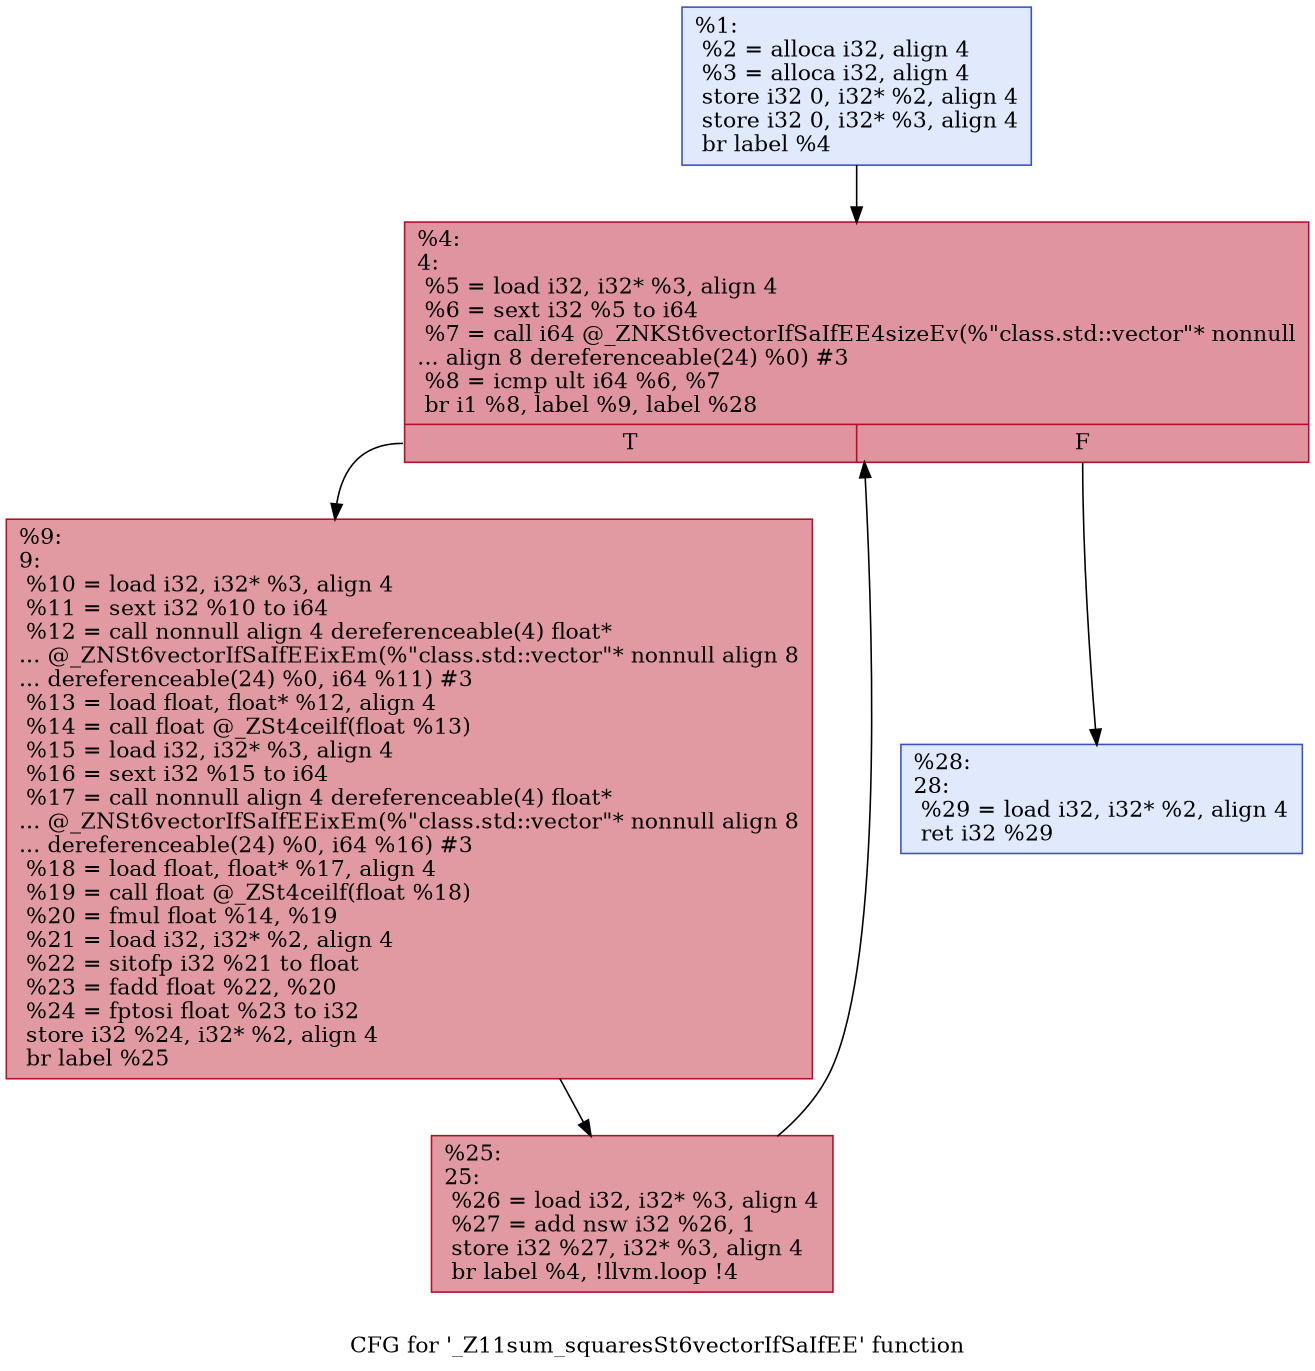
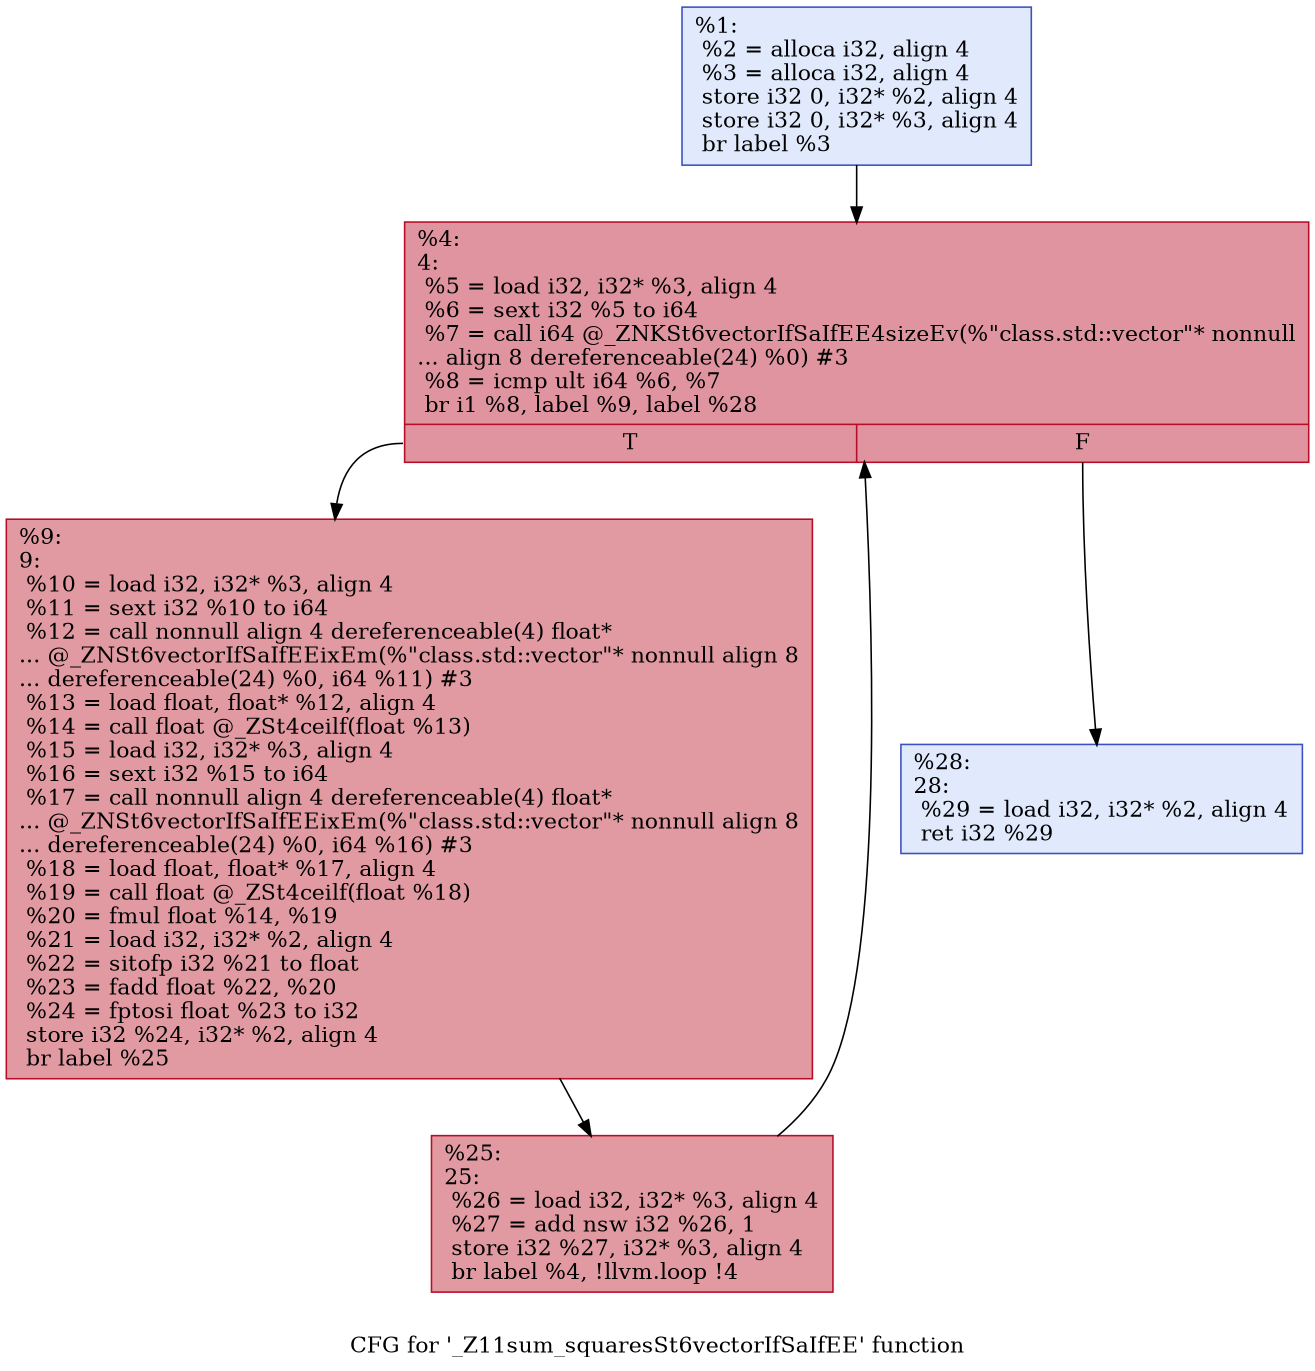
(763, 145) -> (763, 145)
